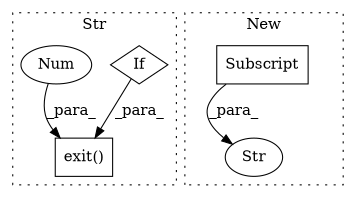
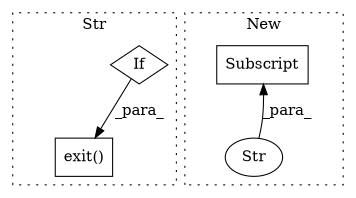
(56, 65) -> none
(207, 110) -> (263, 117)
